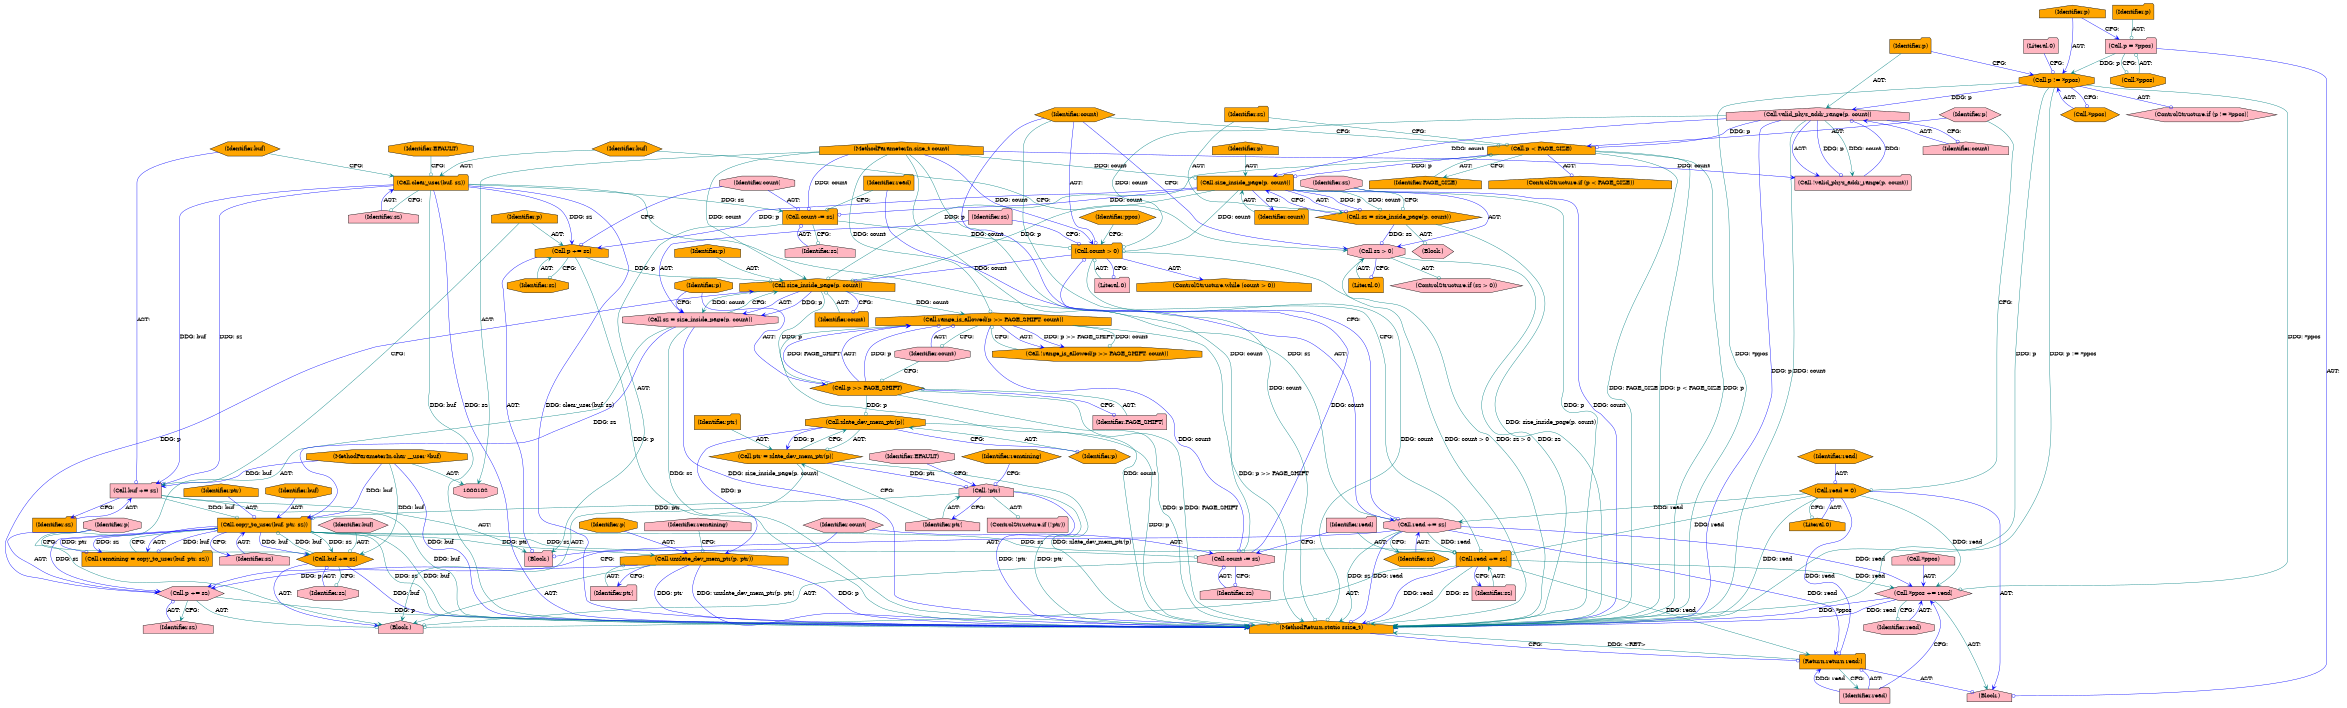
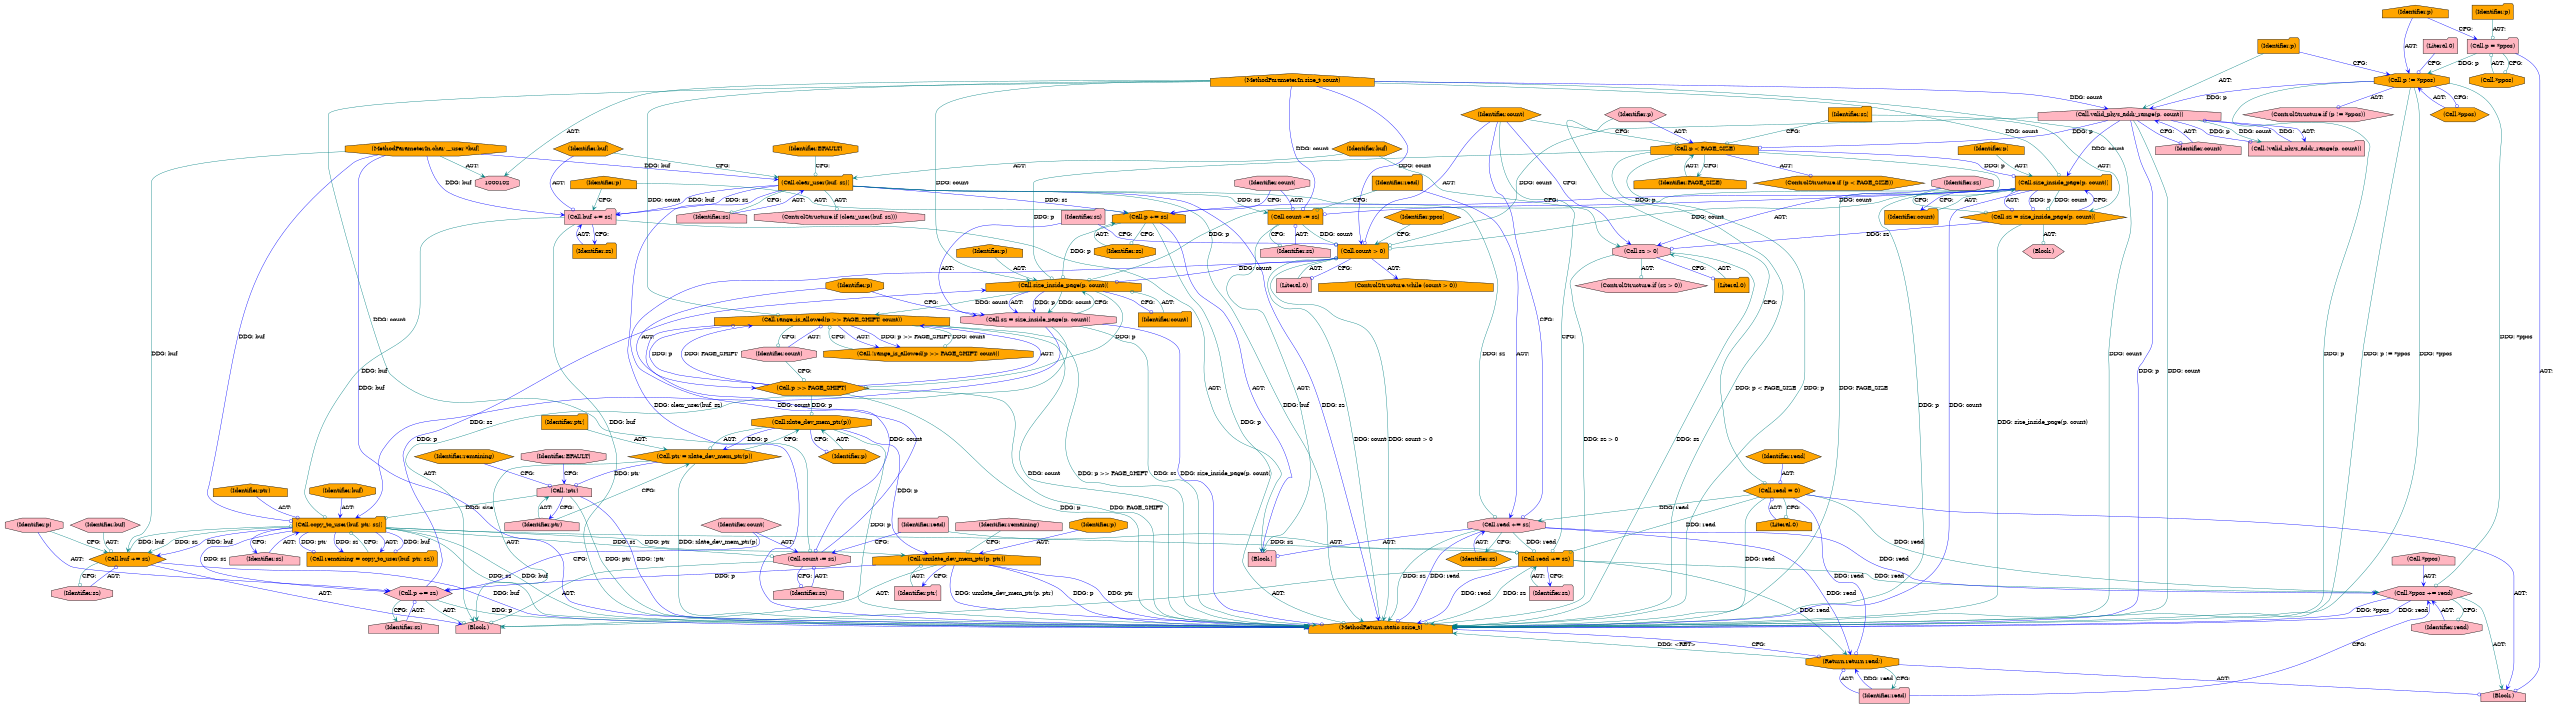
(1387, 158) -> (1740, 86)
(1460, 163) -> (1685, 166)
none -> (628, 167)
(1580, 183) -> (1839, 183)
none -> (840, 217)
(1130, 423) -> none
(667, 508) -> (479, 508)
(1028, 525) -> none
(1833, 662) -> (1852, 662)
